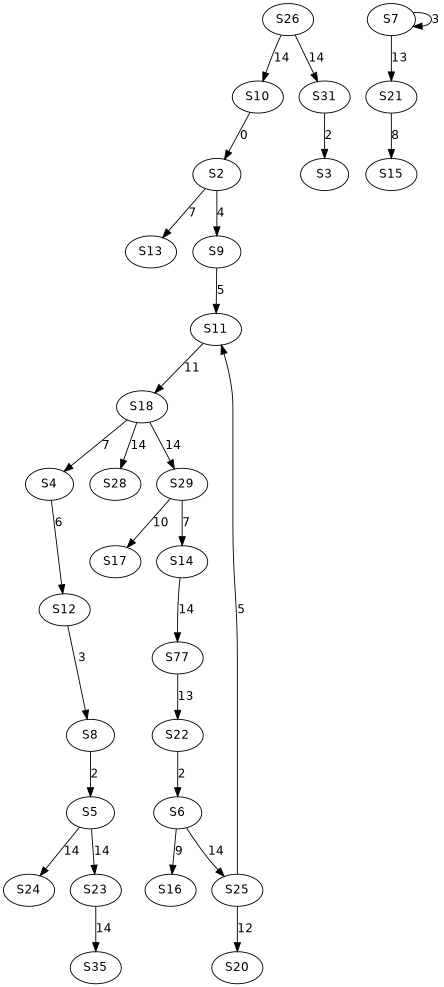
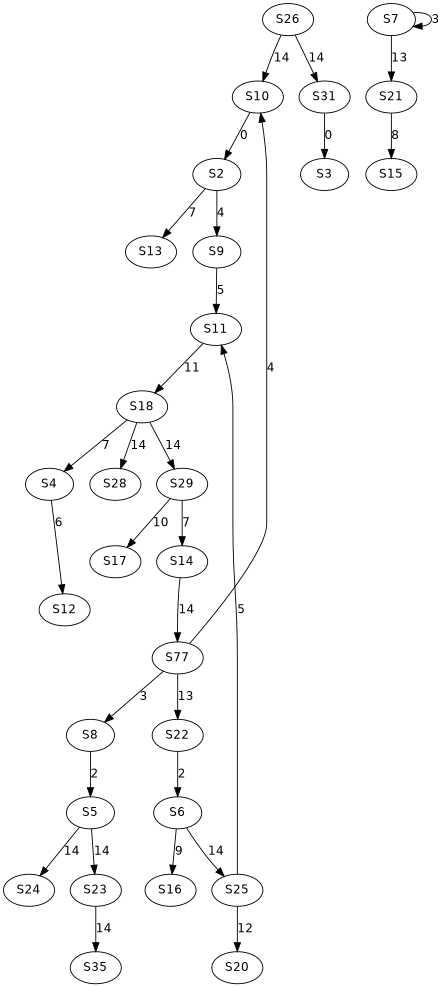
(329, 136) -> (329, 136)
none -> (267, 395)
(77, 668) -> (137, 694)
